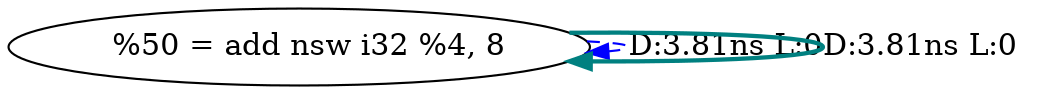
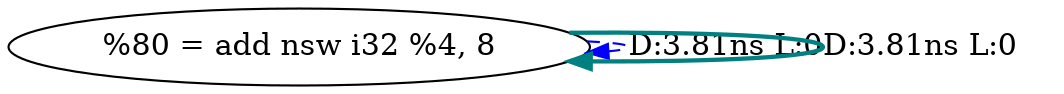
(299, 47) -> (299, 47)
